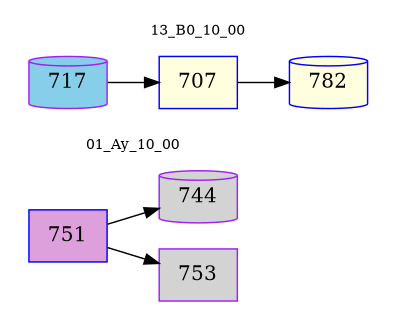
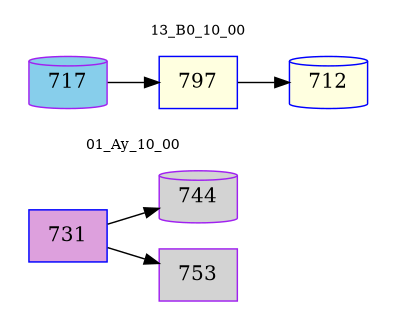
(198, 82) -> (198, 82)
(329, 82) -> (329, 82)
(68, 236) -> (68, 236)
